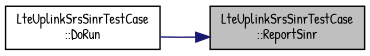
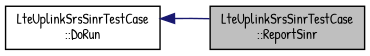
(178, 37) -> (192, 18)
